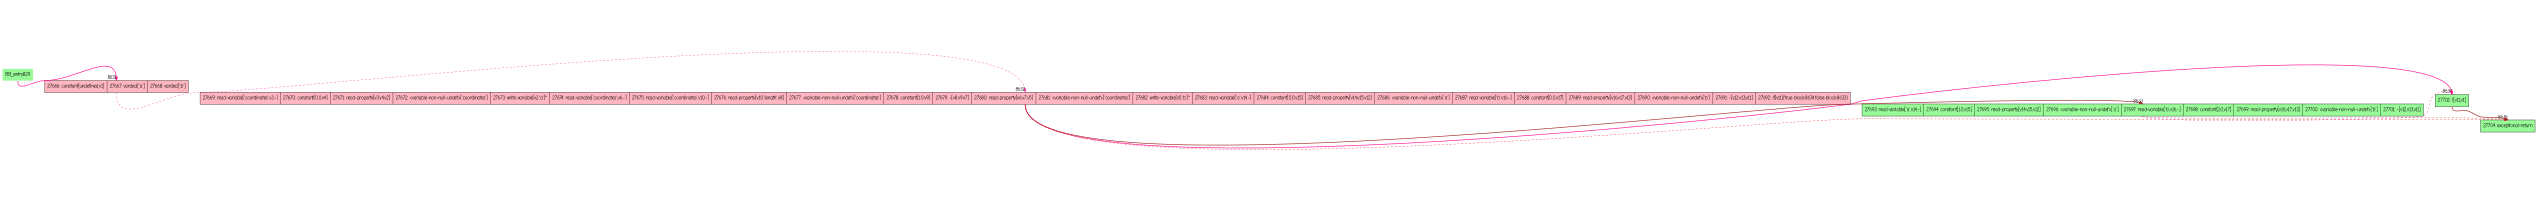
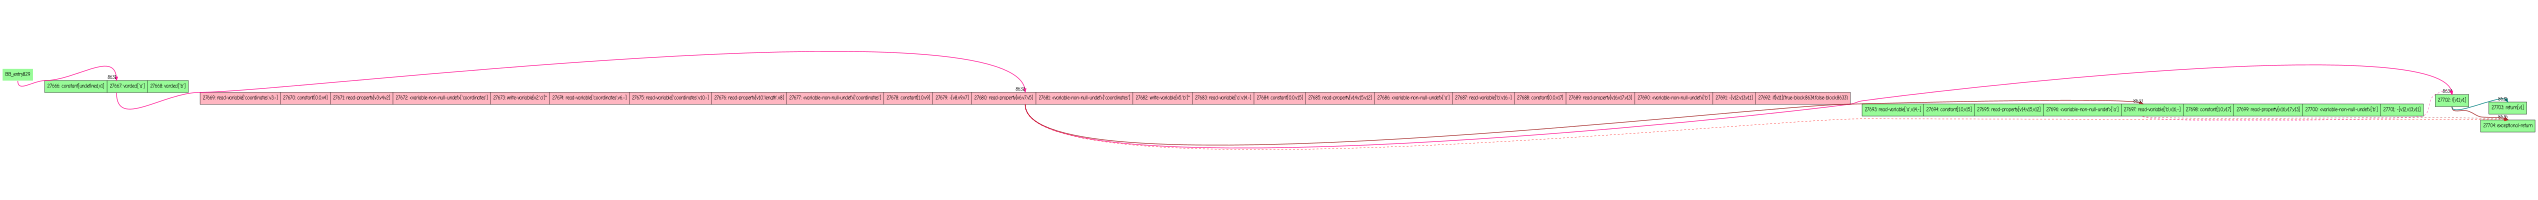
(568, 63) -> (568, 63)
(117, 87) -> (117, 87)
none -> (2508, 108)
